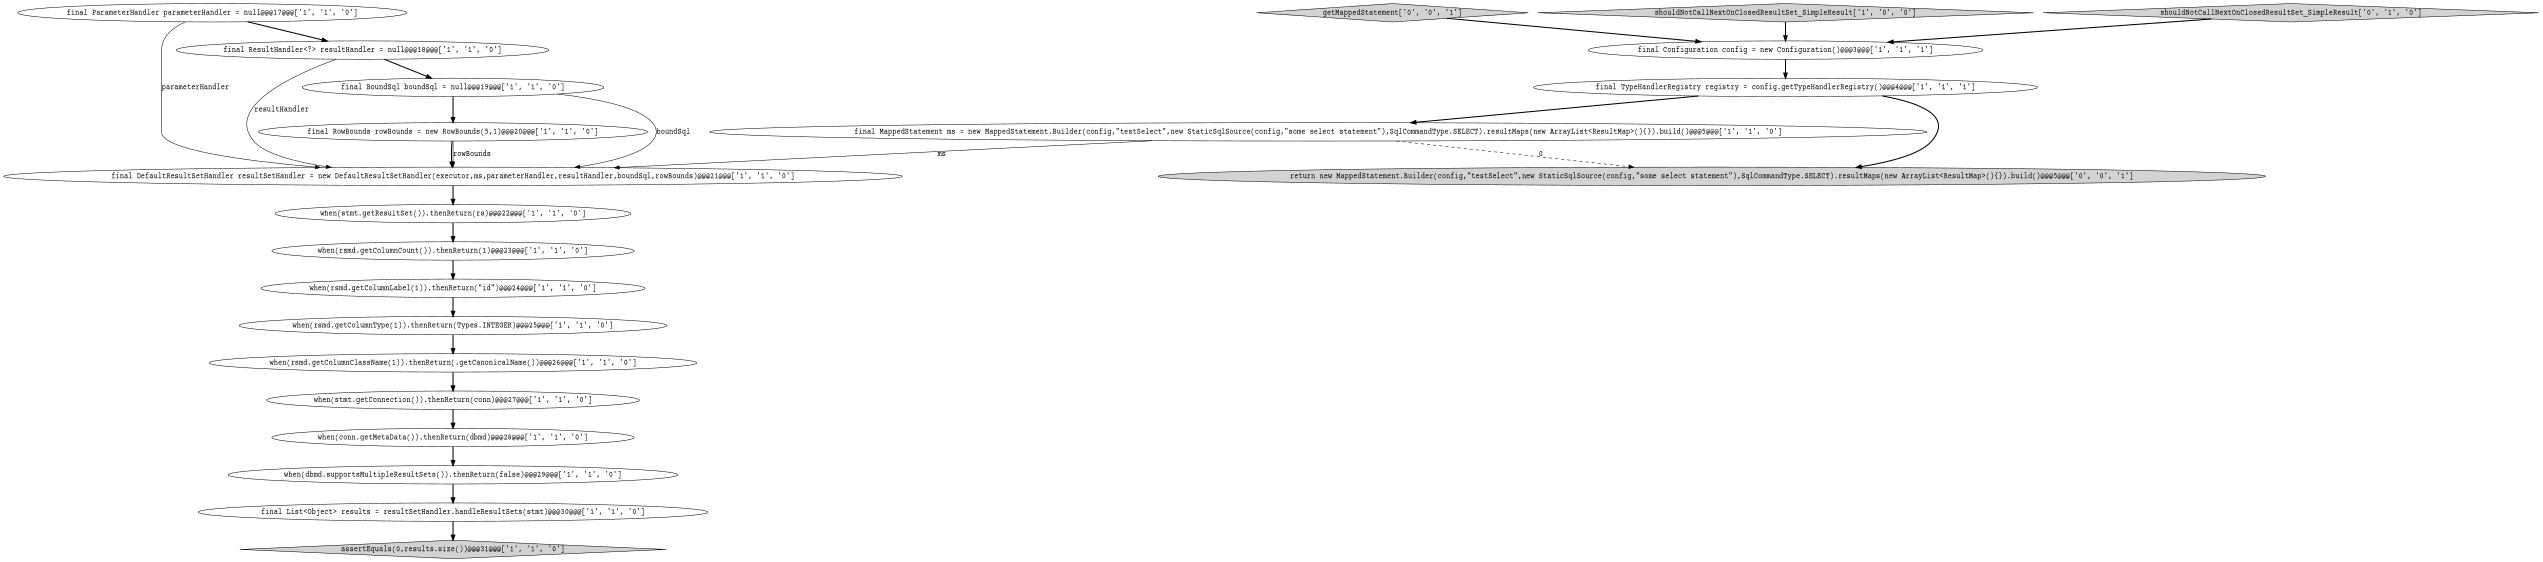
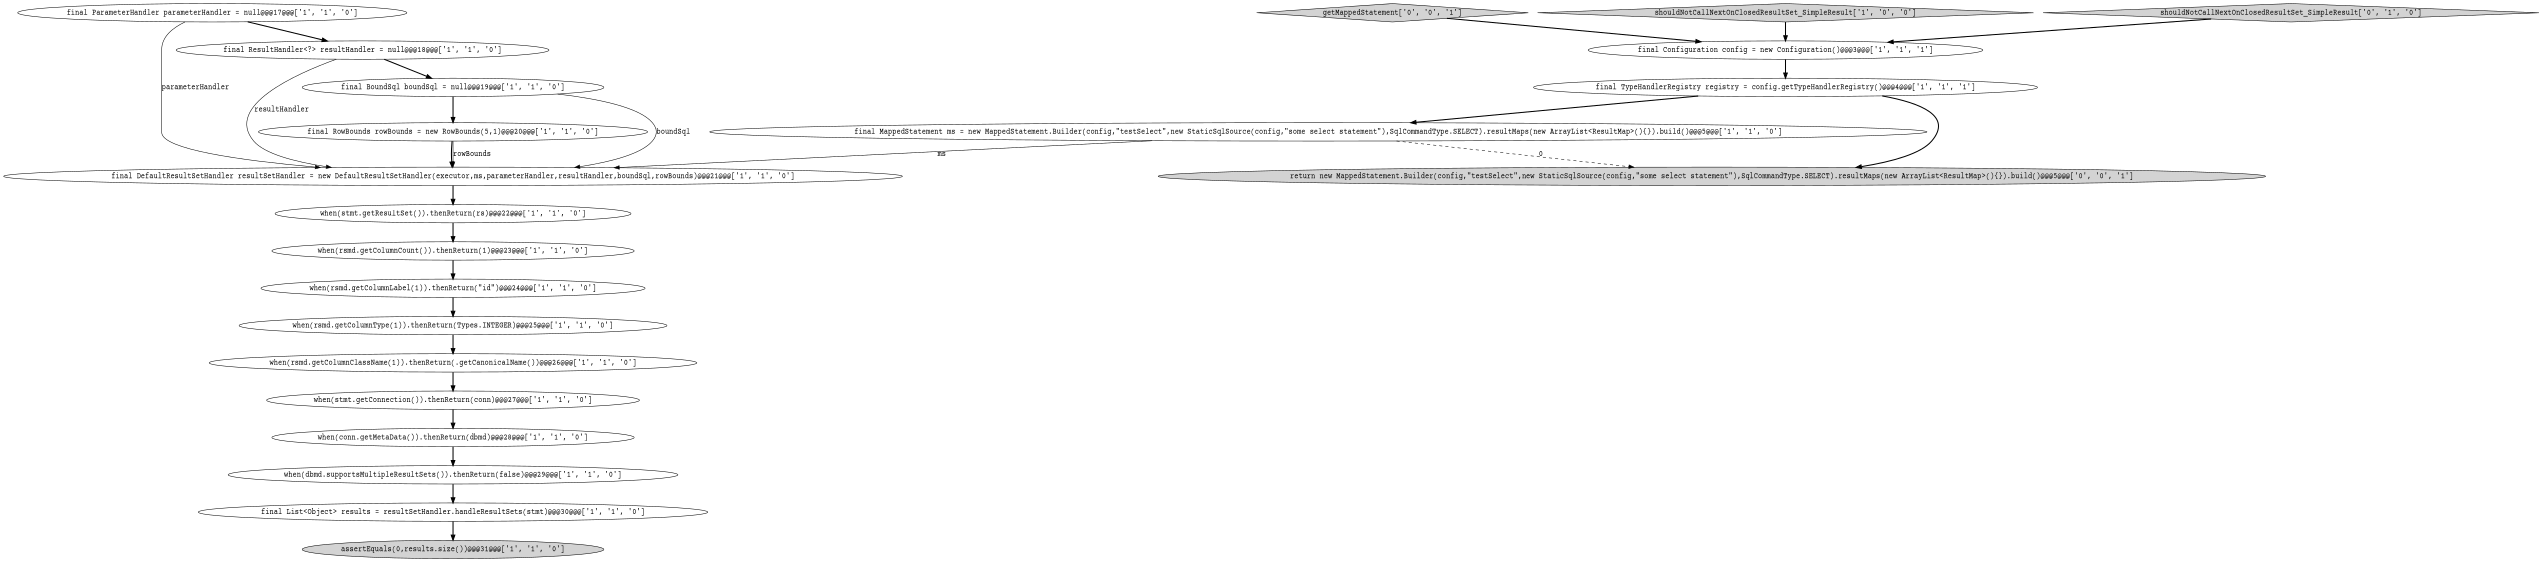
(453, 549) -> (453, 549)
